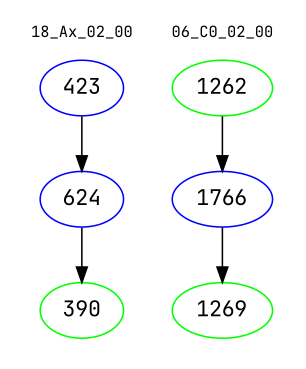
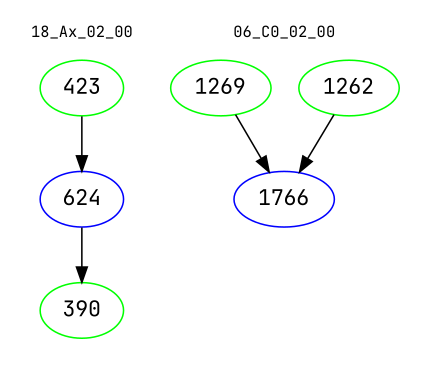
(82, 88) -> (82, 88)
(222, 247) -> (248, 137)
